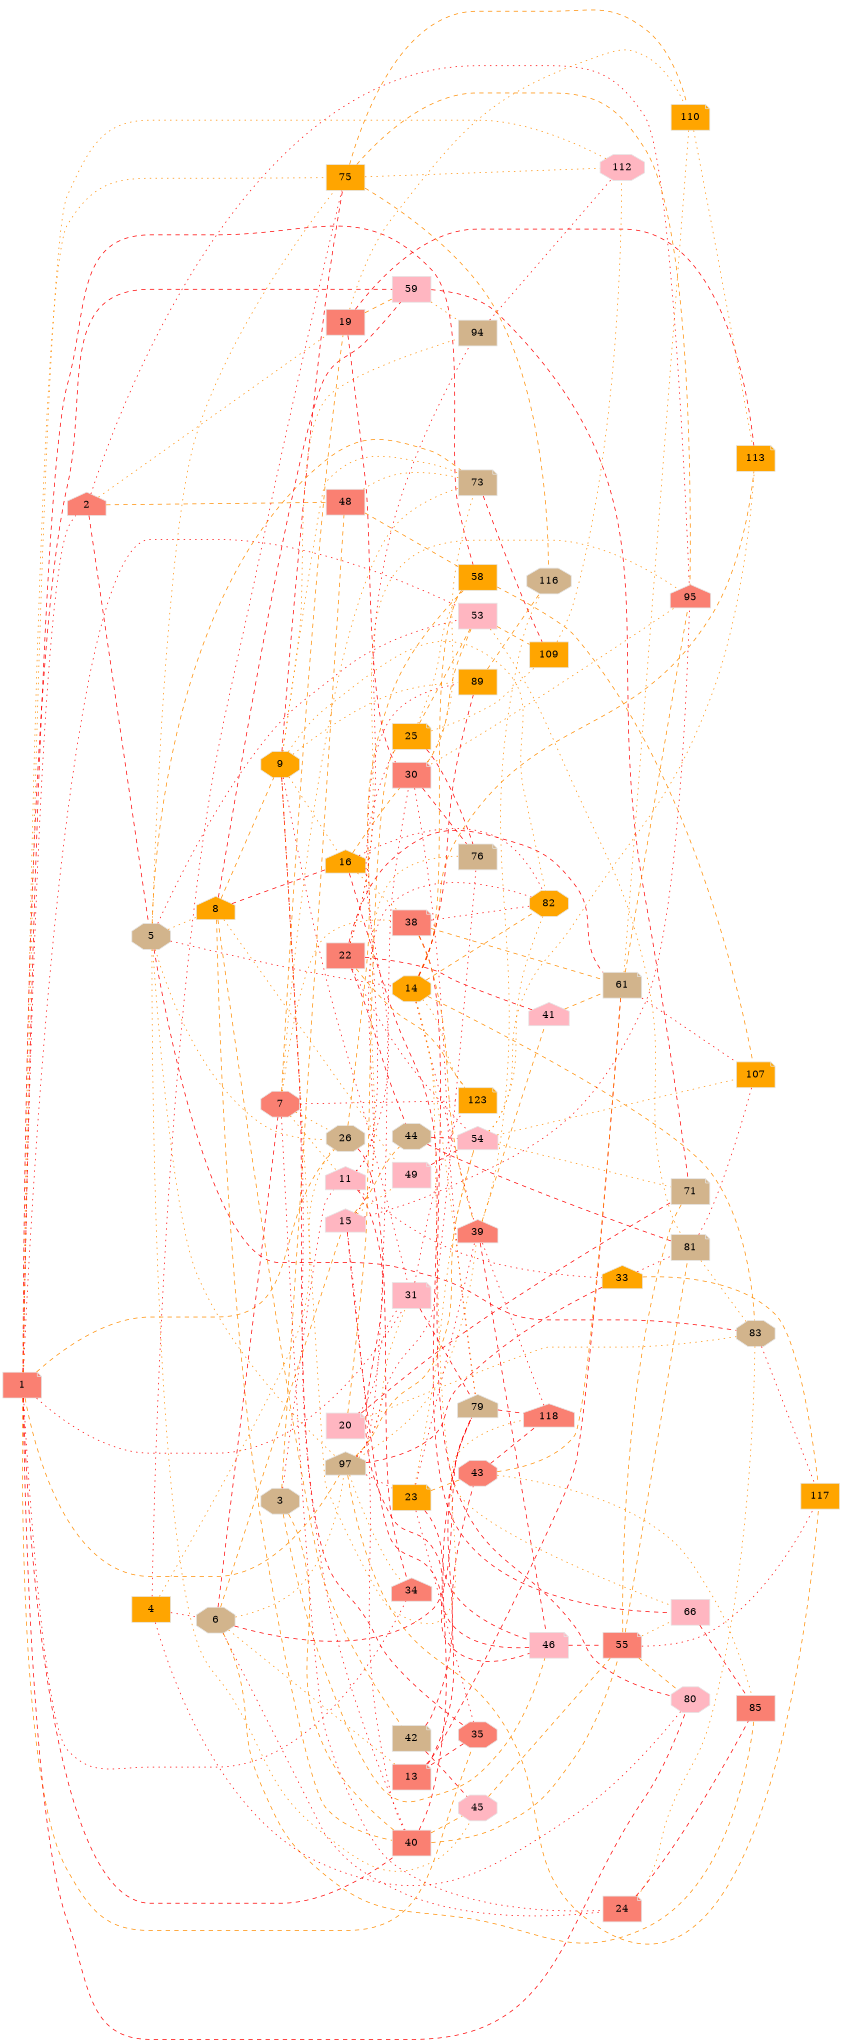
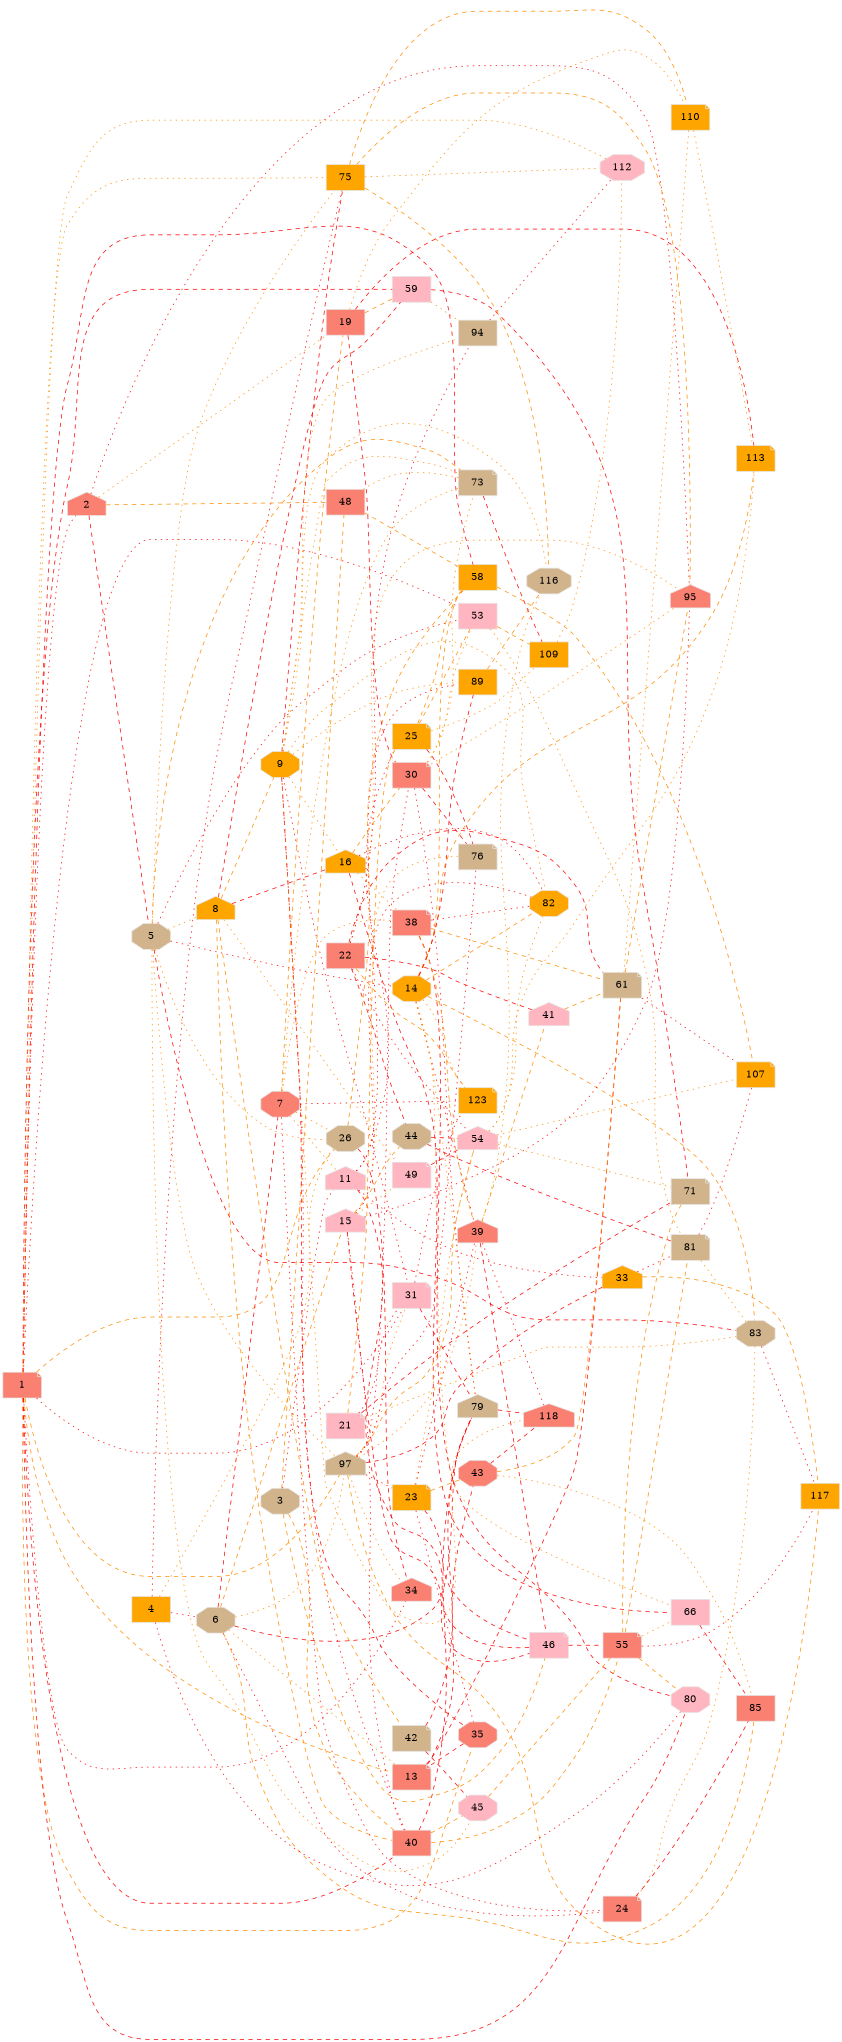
none -> (314, 481)
(439, 656) -> (439, 656)
(458, 662) -> (458, 662)
(346, 1426) -> (346, 1426)
none -> (139, 1648)
